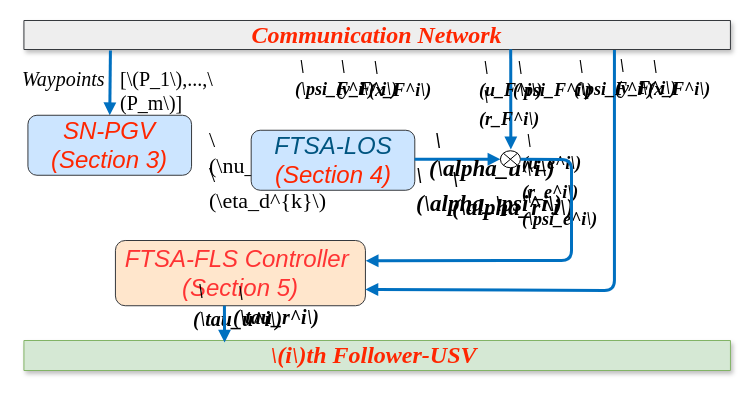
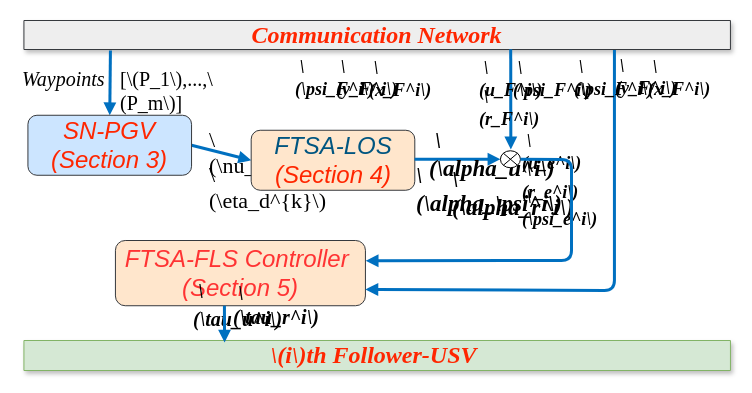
none -> (216, 151)
(333, 160) -> (333, 160)
